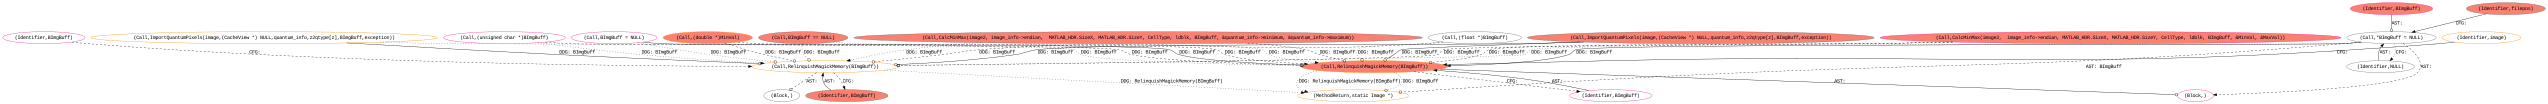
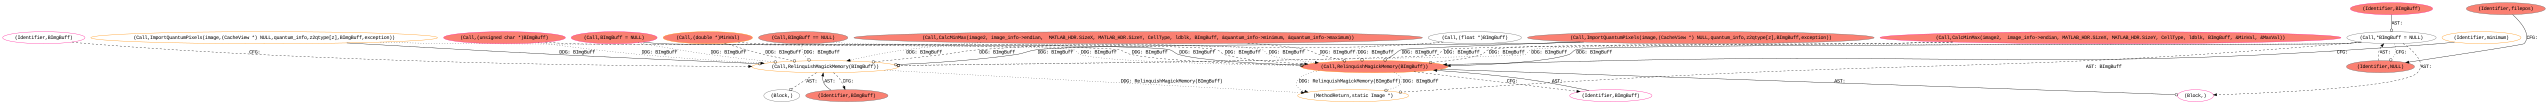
(2451, 23) -> (2484, 51)
(504, 38) -> (504, 38)
(614, 38) -> (614, 38)
(2482, 38) -> (2482, 38)
(2396, 51) -> (2396, 51)
(2379, 53) -> (2379, 53)
(2380, 67) -> (2380, 67)
